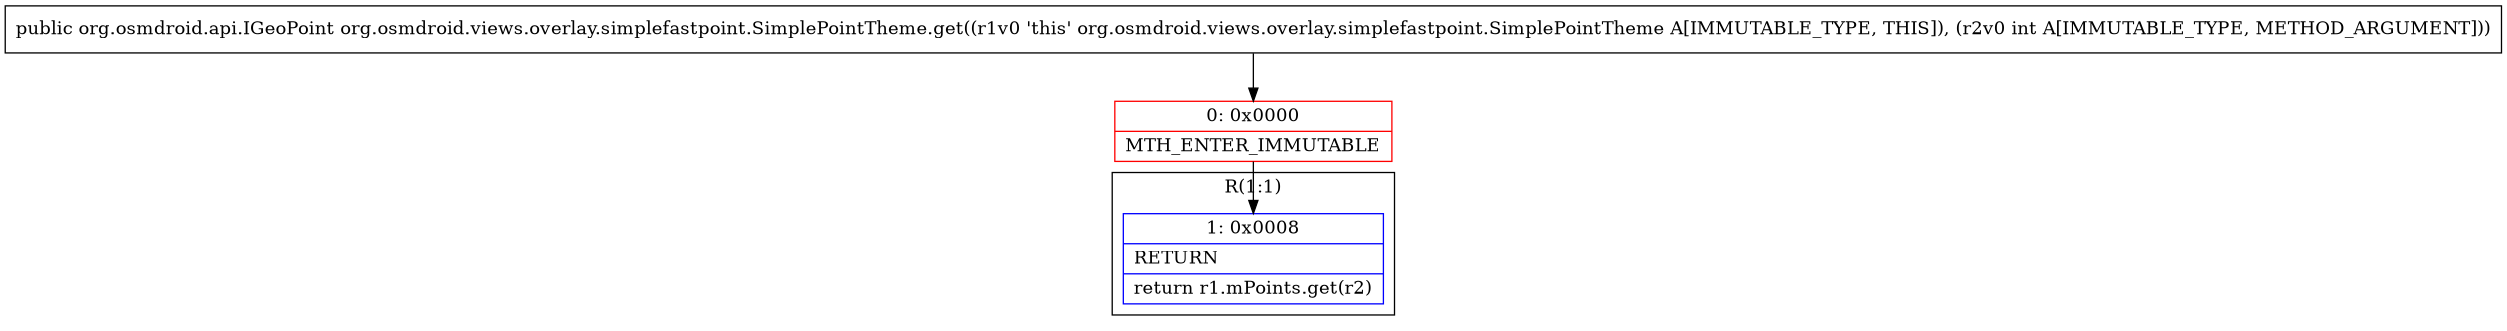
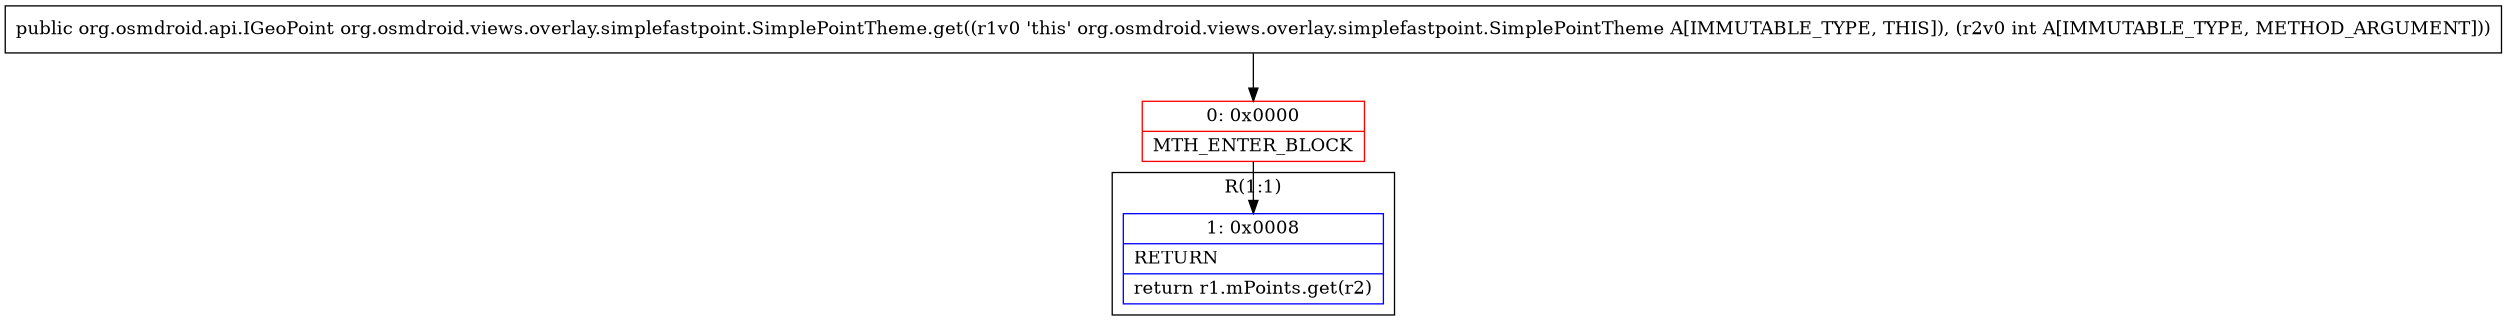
(1253, 146) -> (1253, 146)
